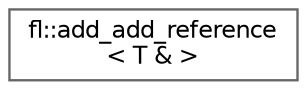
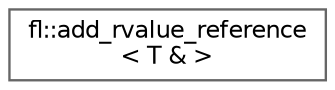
(153, 45) -> (168, 45)
